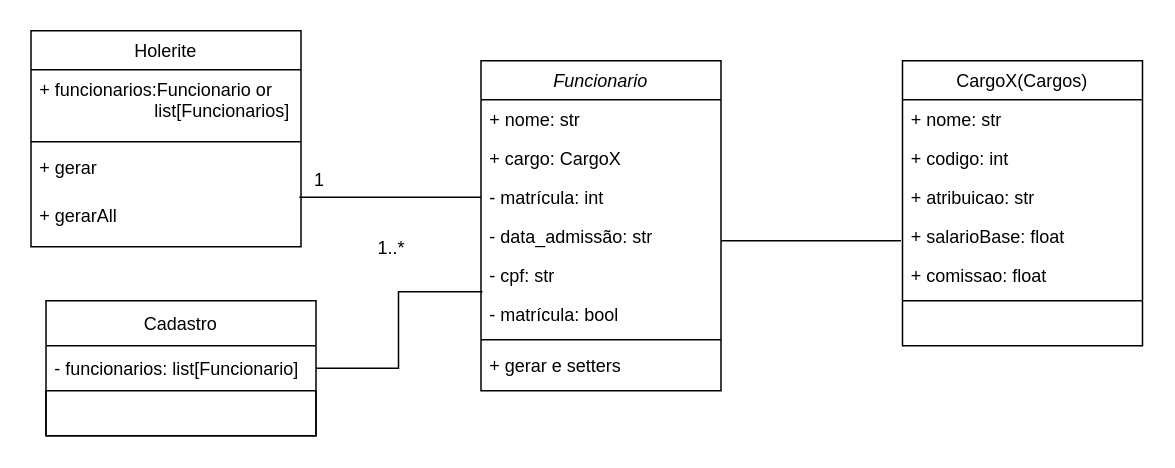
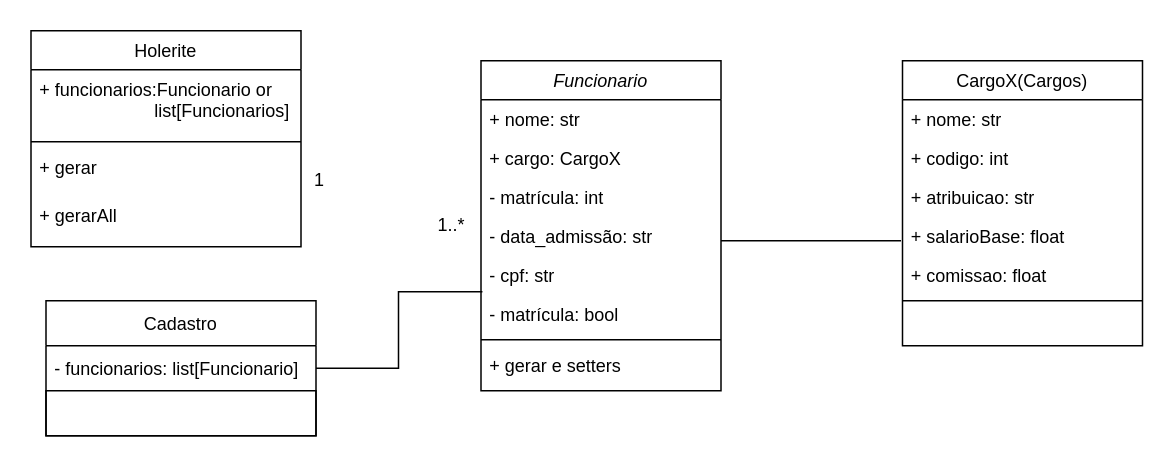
(390, 197) -> none
(391, 248) -> (451, 226)
